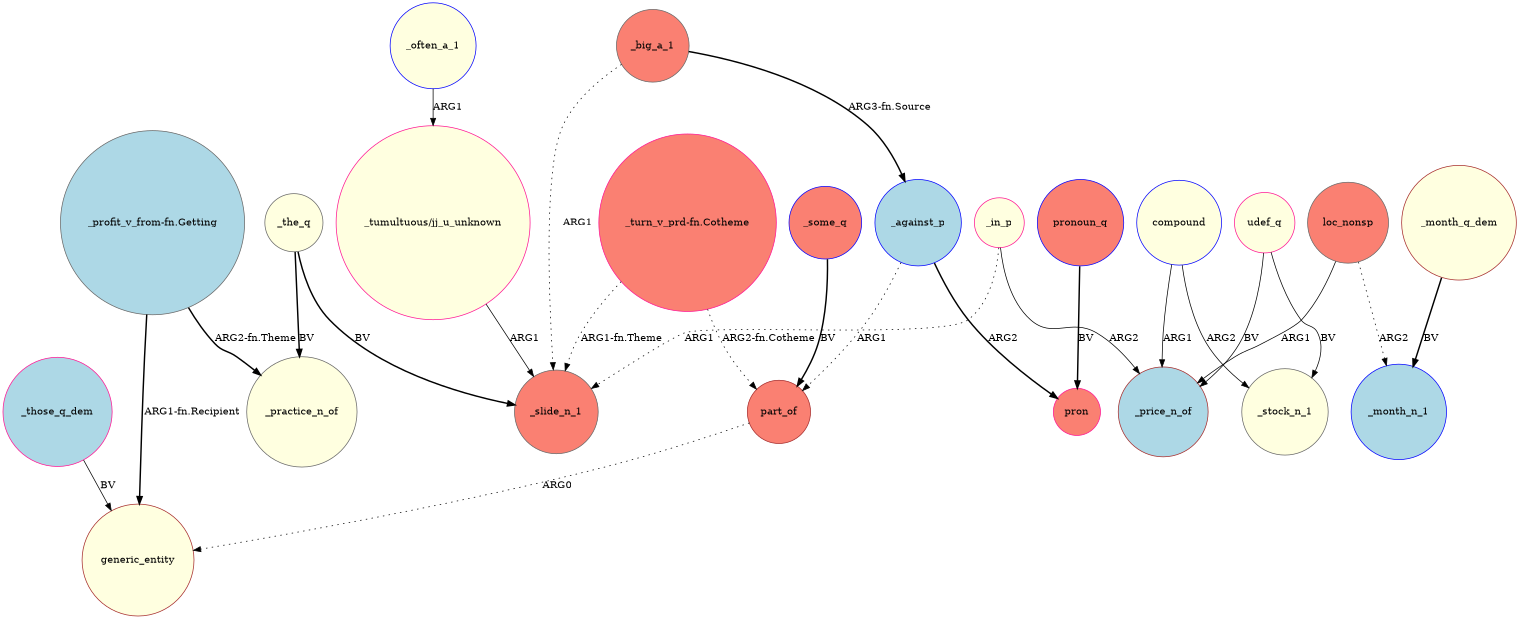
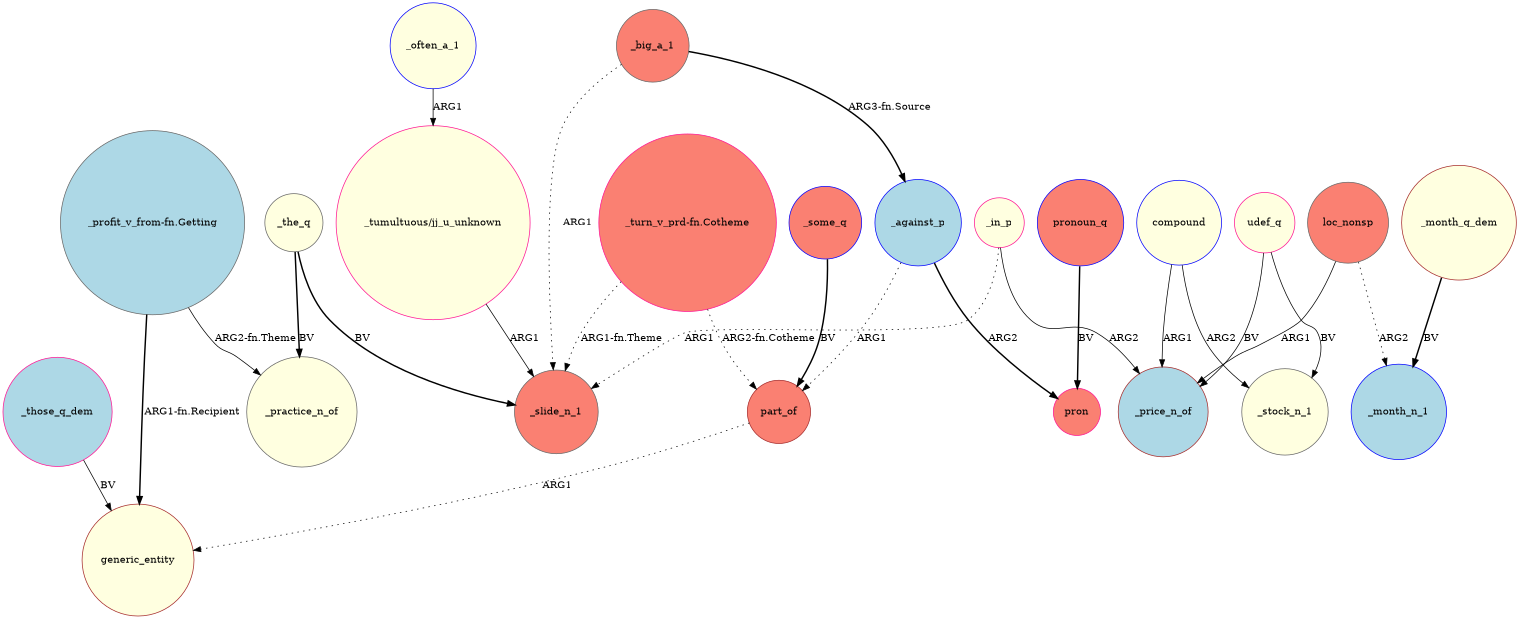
(216, 345) -> (216, 345)
(557, 485) -> (557, 485)
